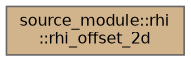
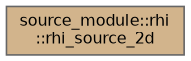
(95, 31) -> (95, 31)
